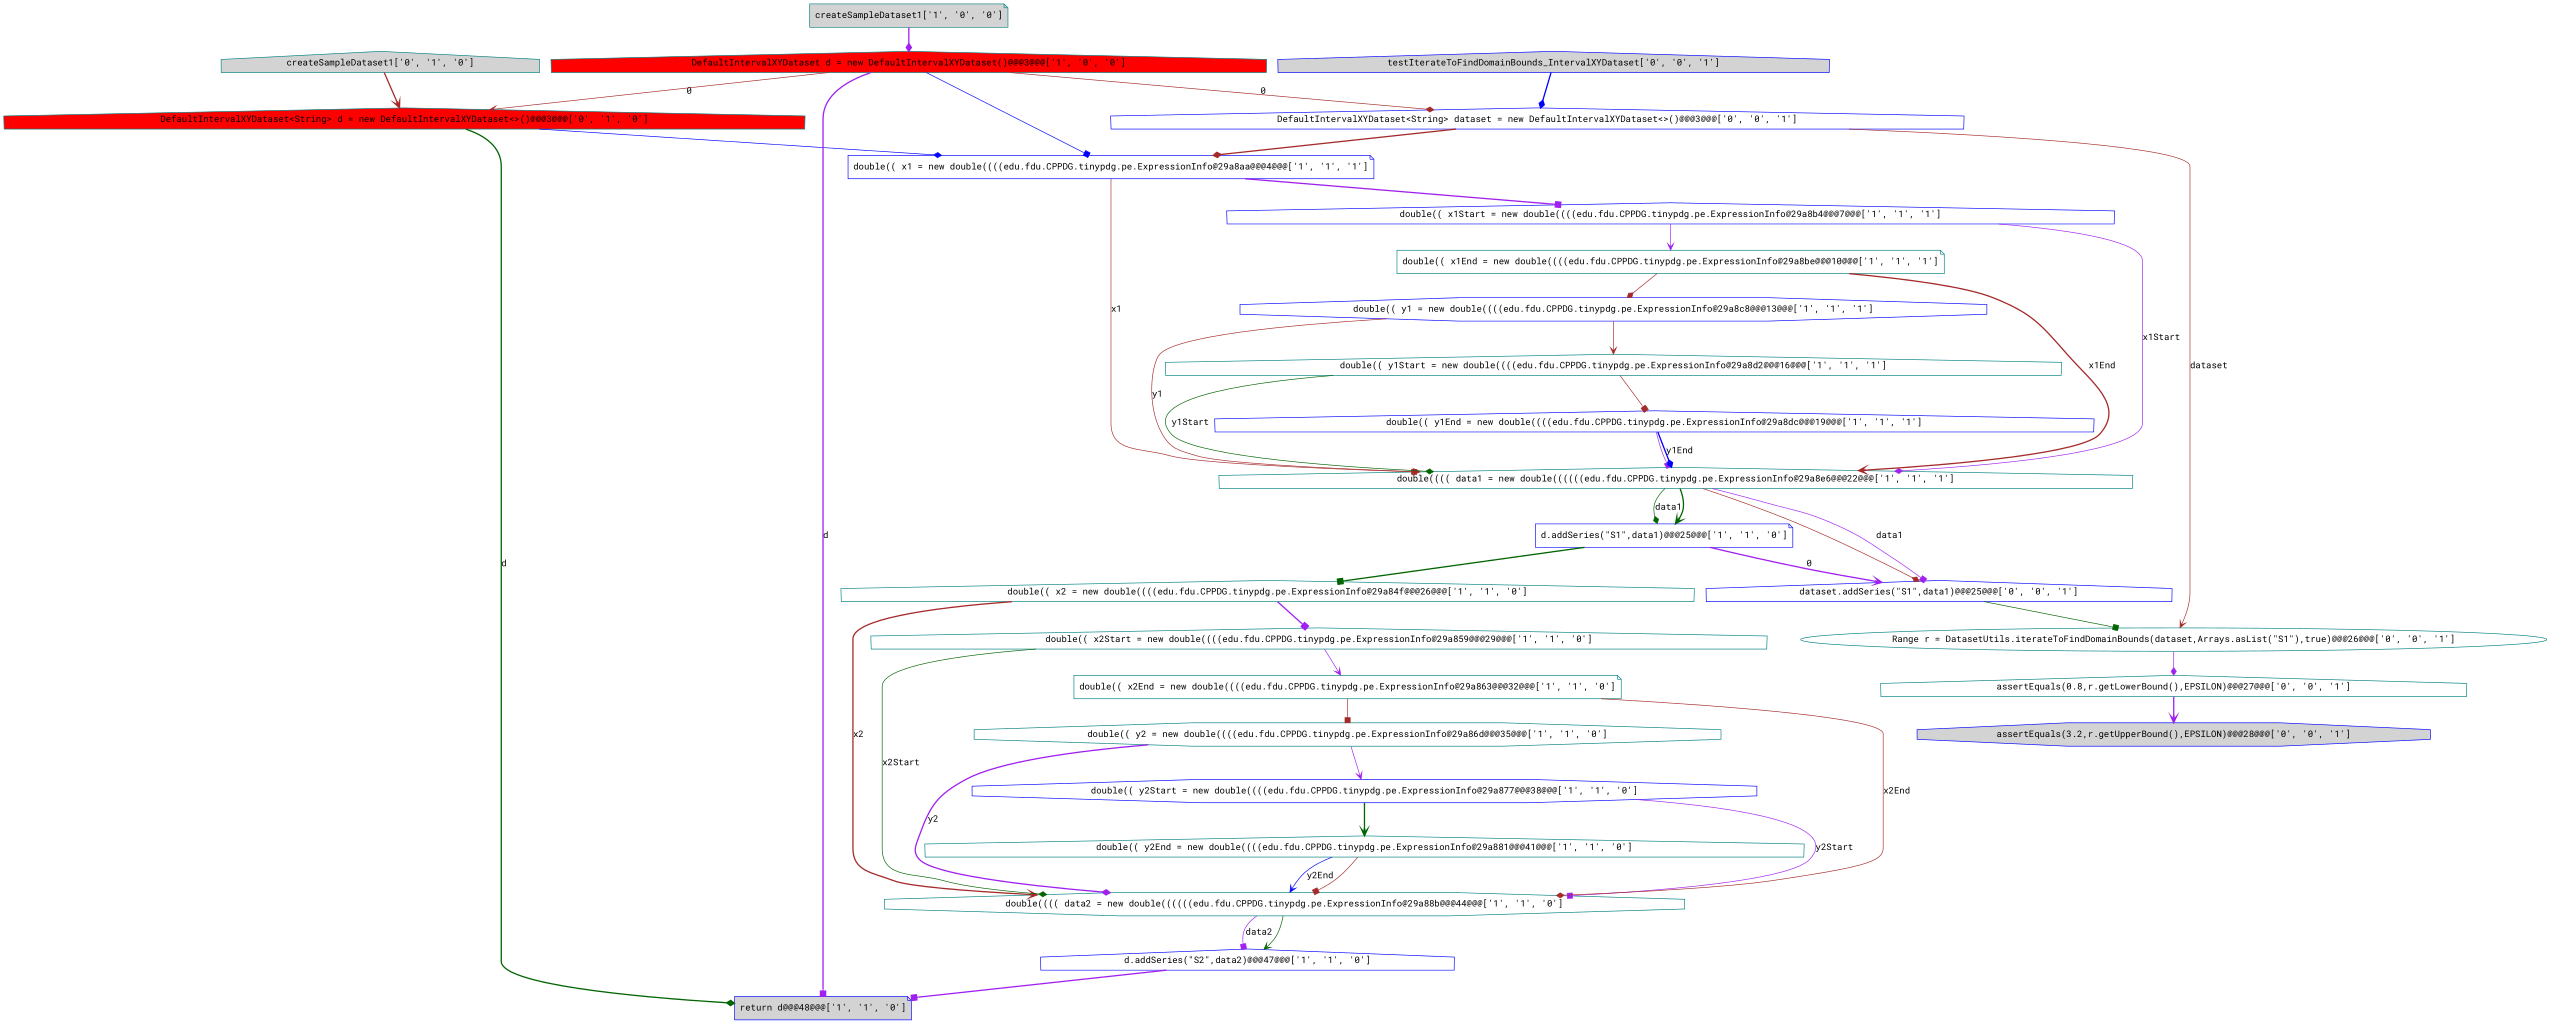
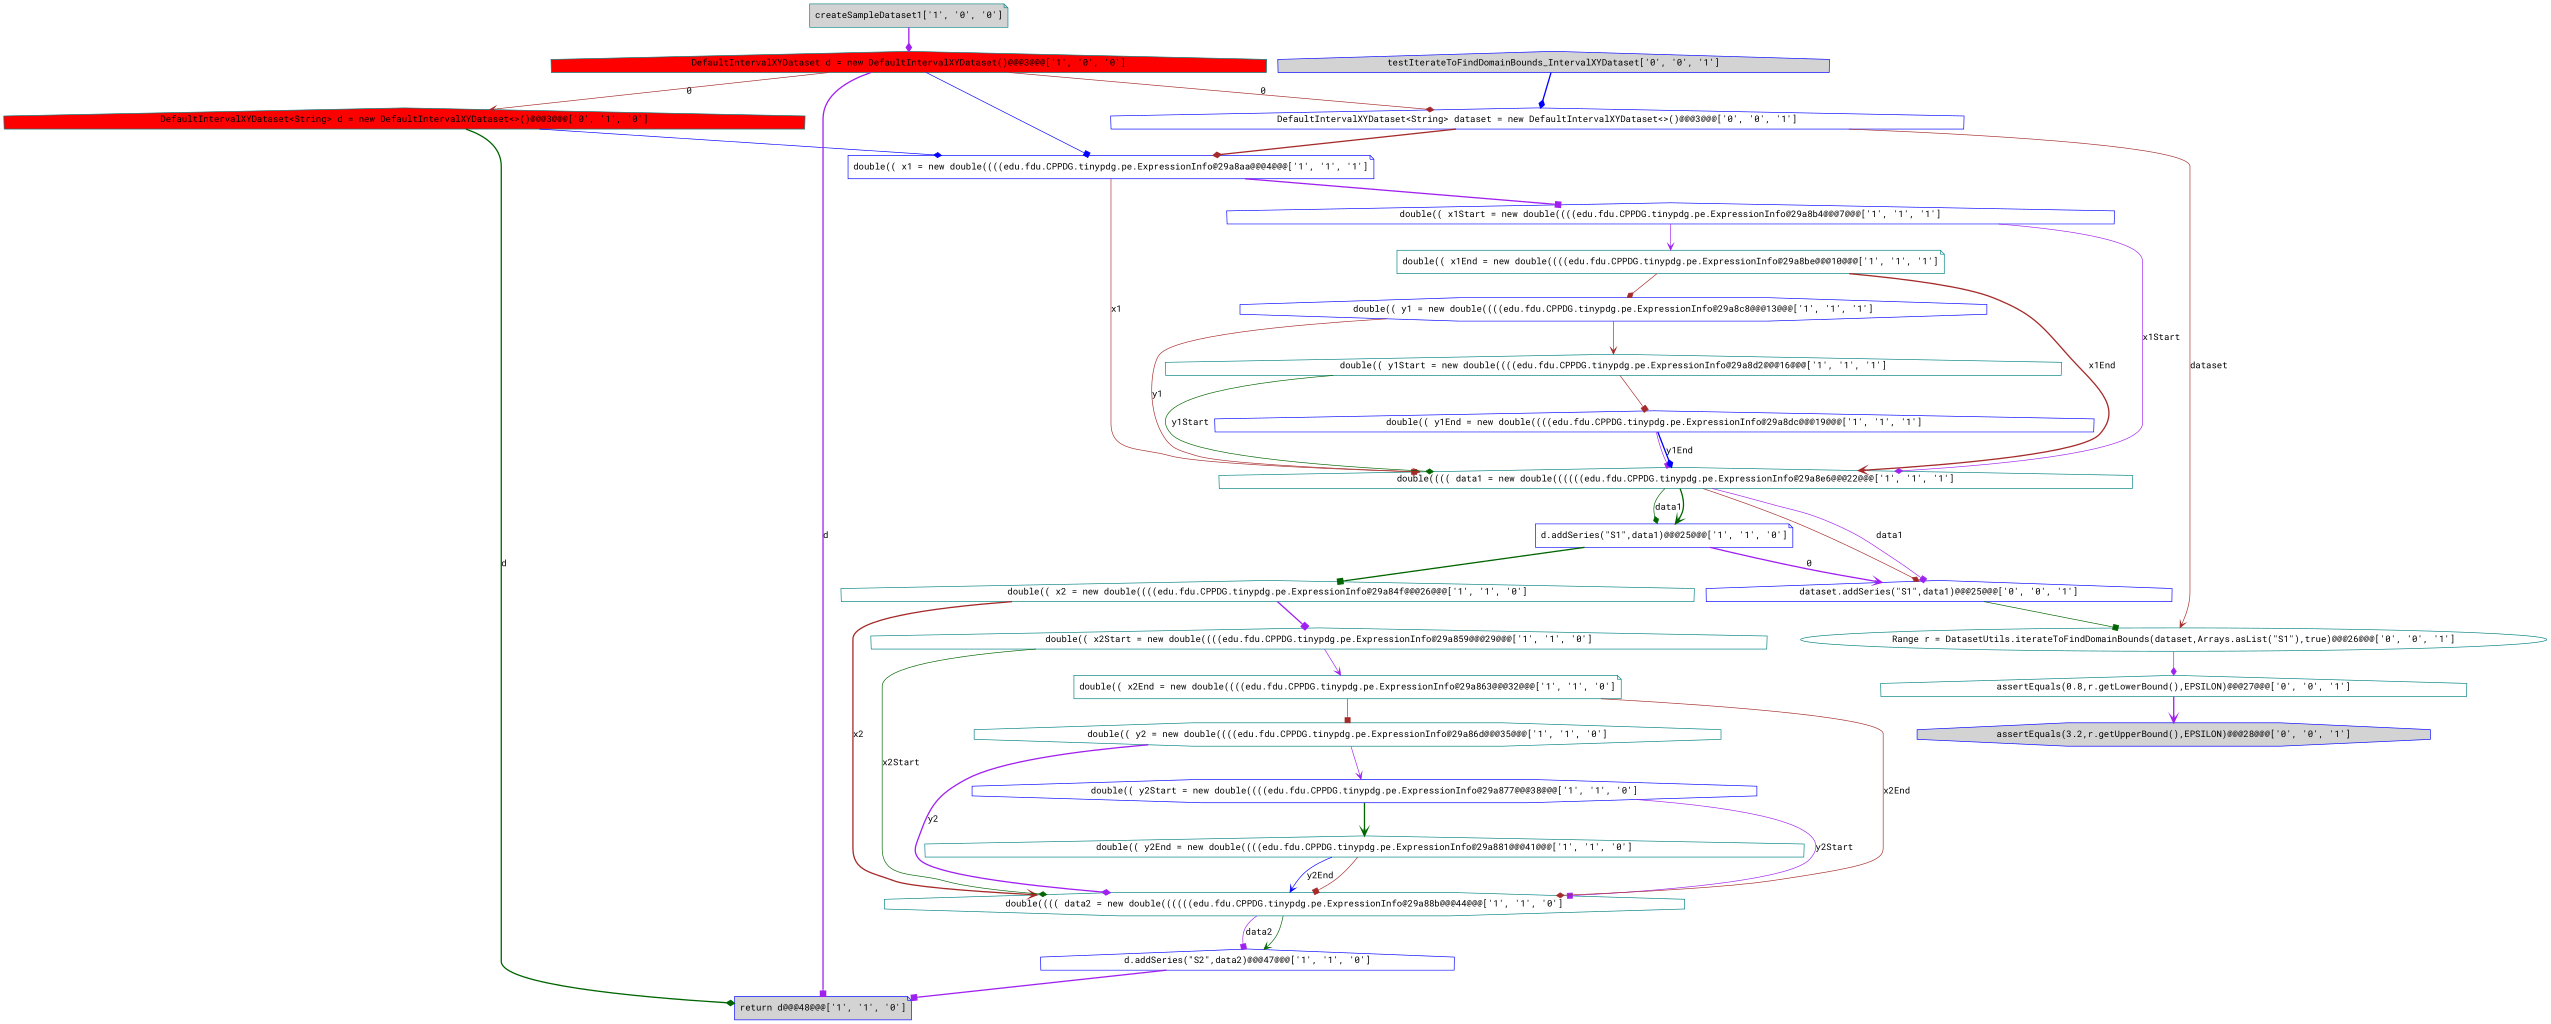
(380, 63) -> none
